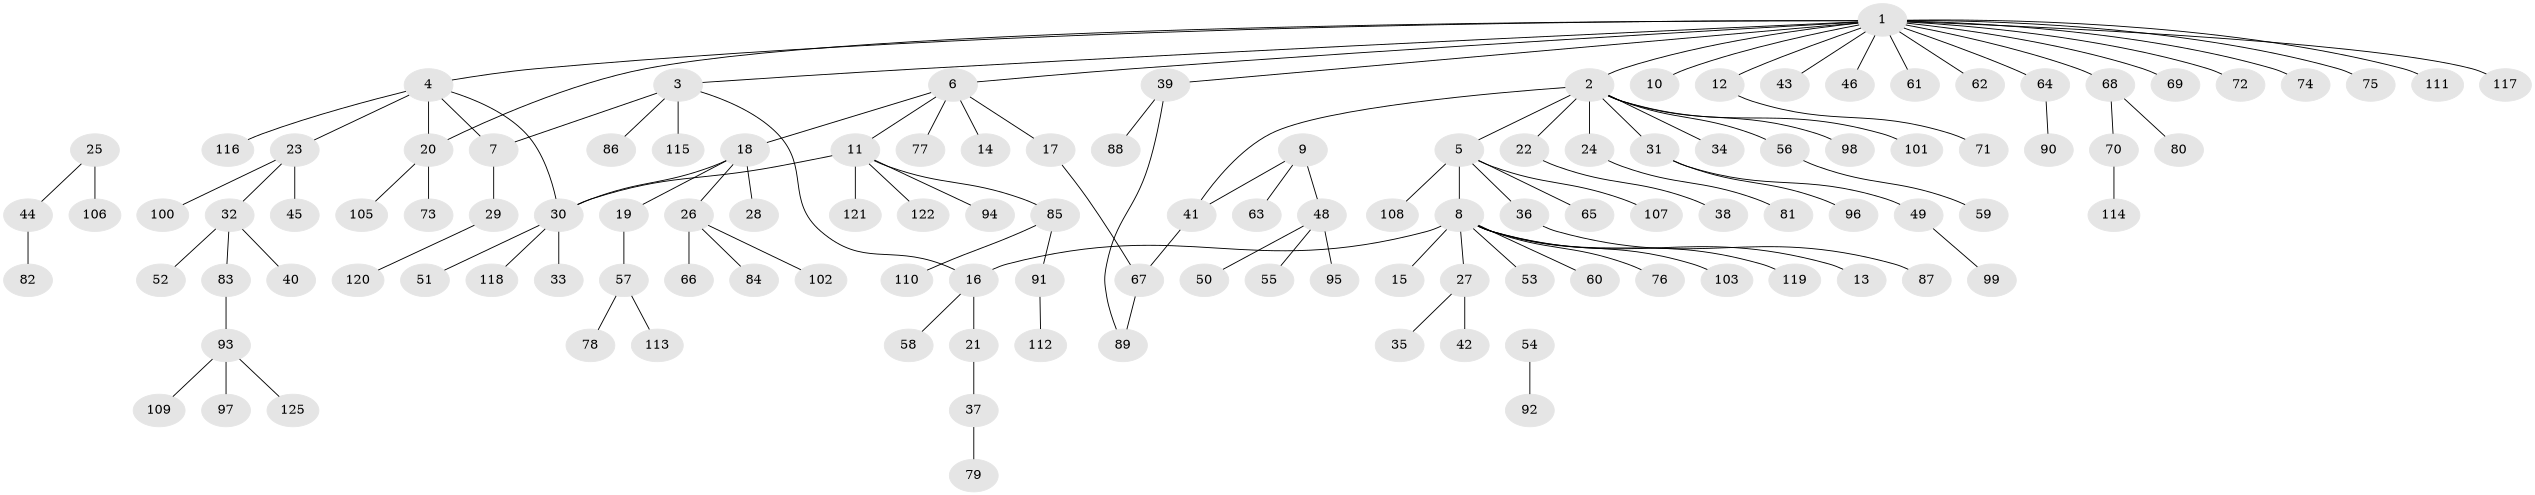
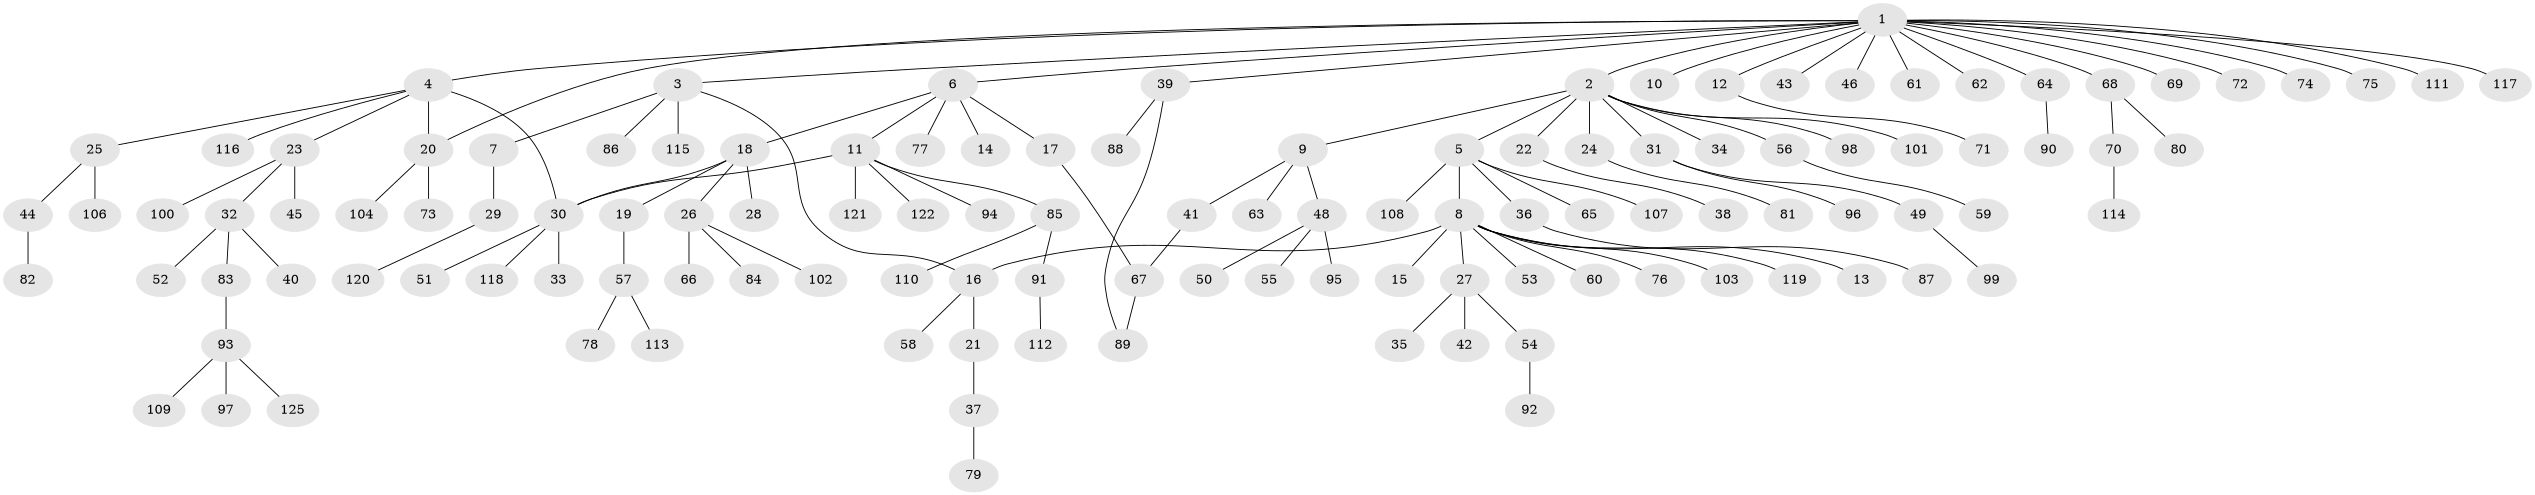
(1368, 109) -> (1446, 118)
(461, 117) -> (262, 118)
(362, 215) -> (362, 215)
none -> (1497, 313)
